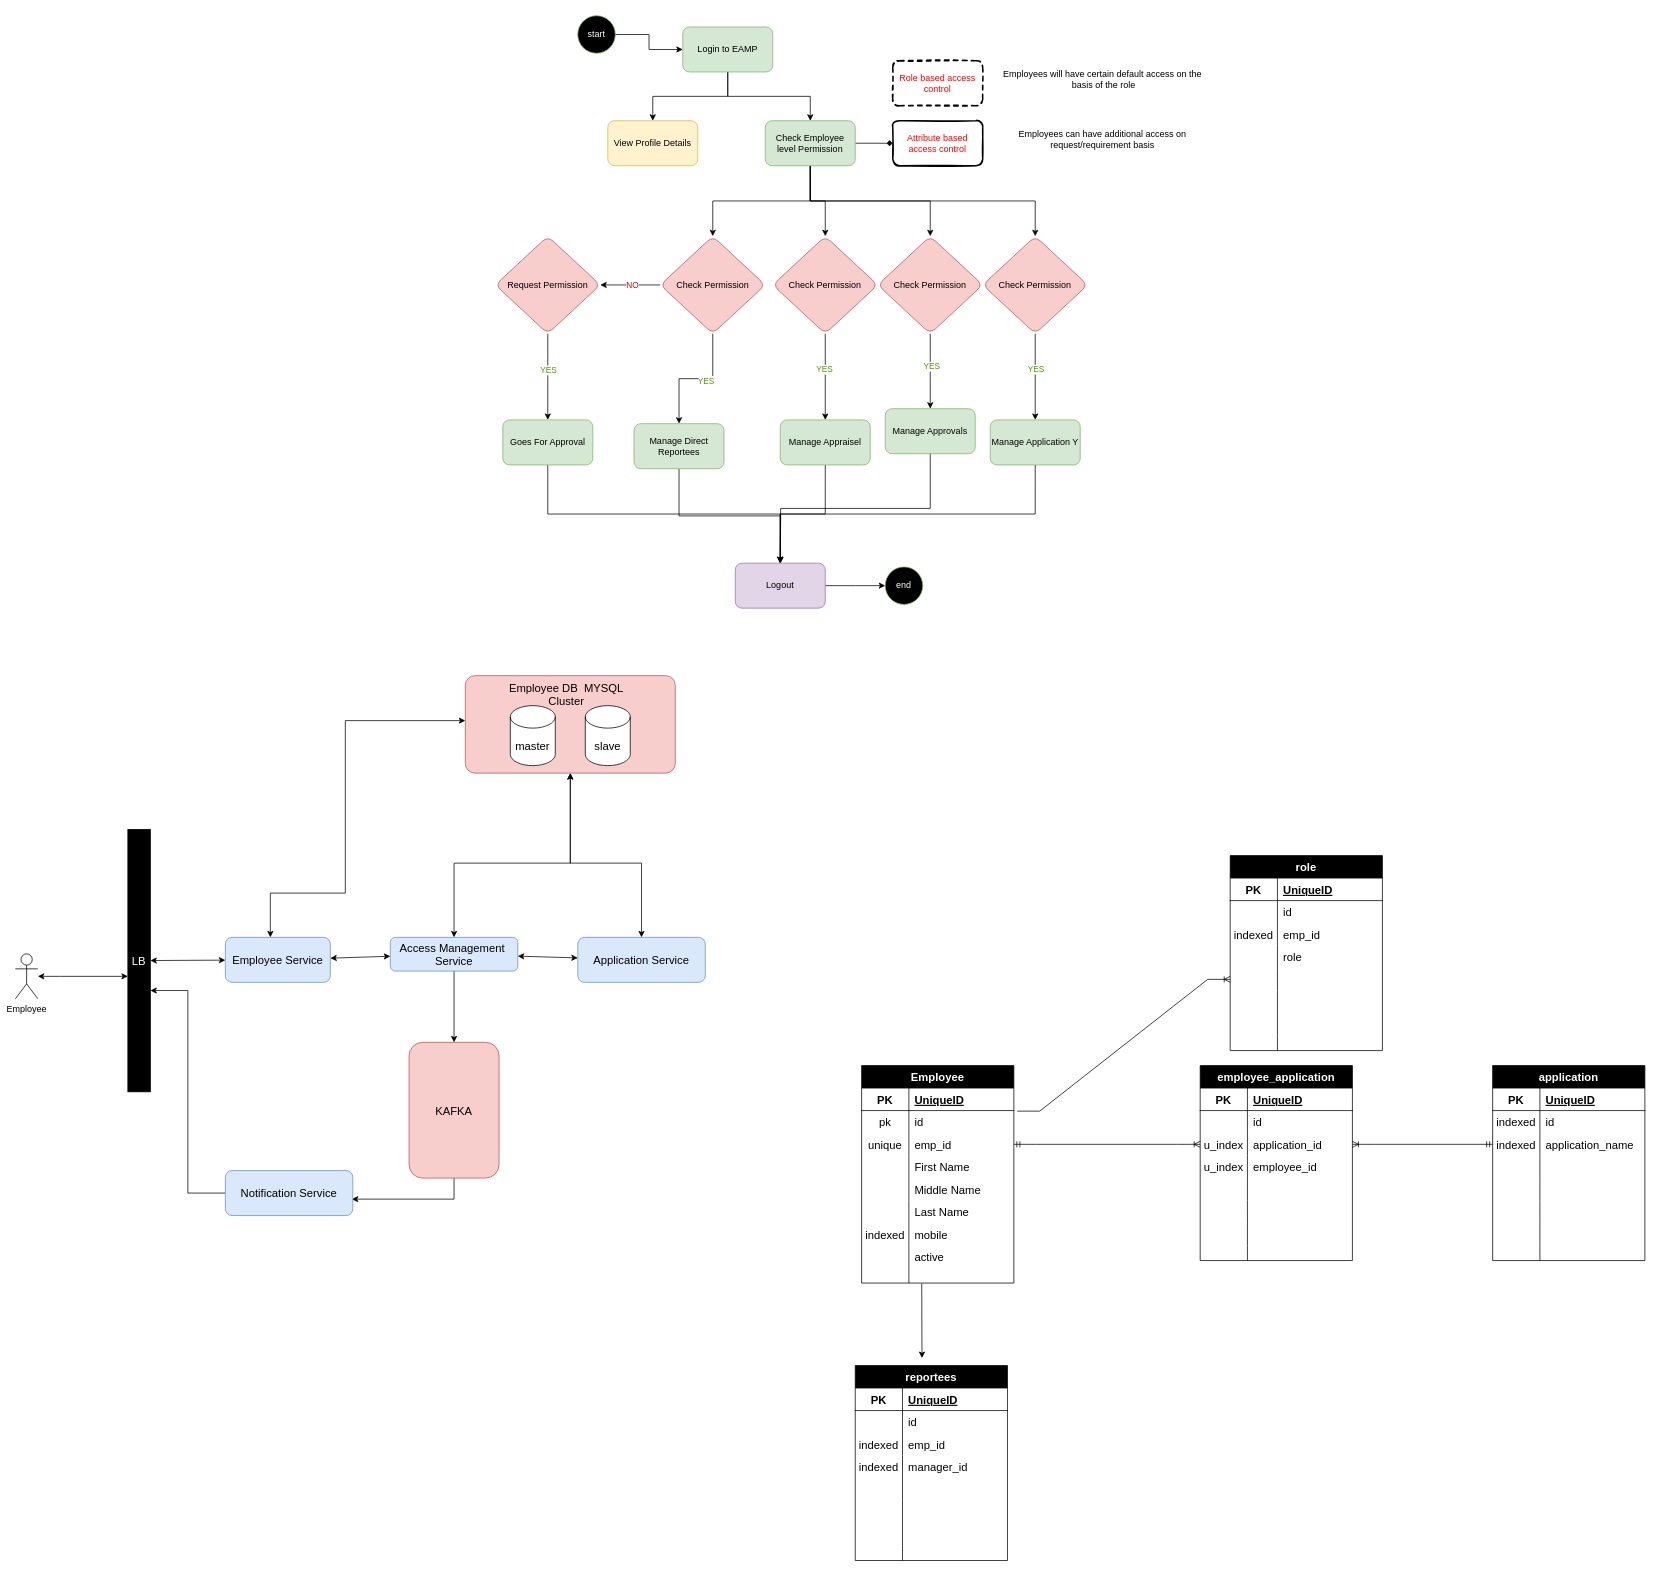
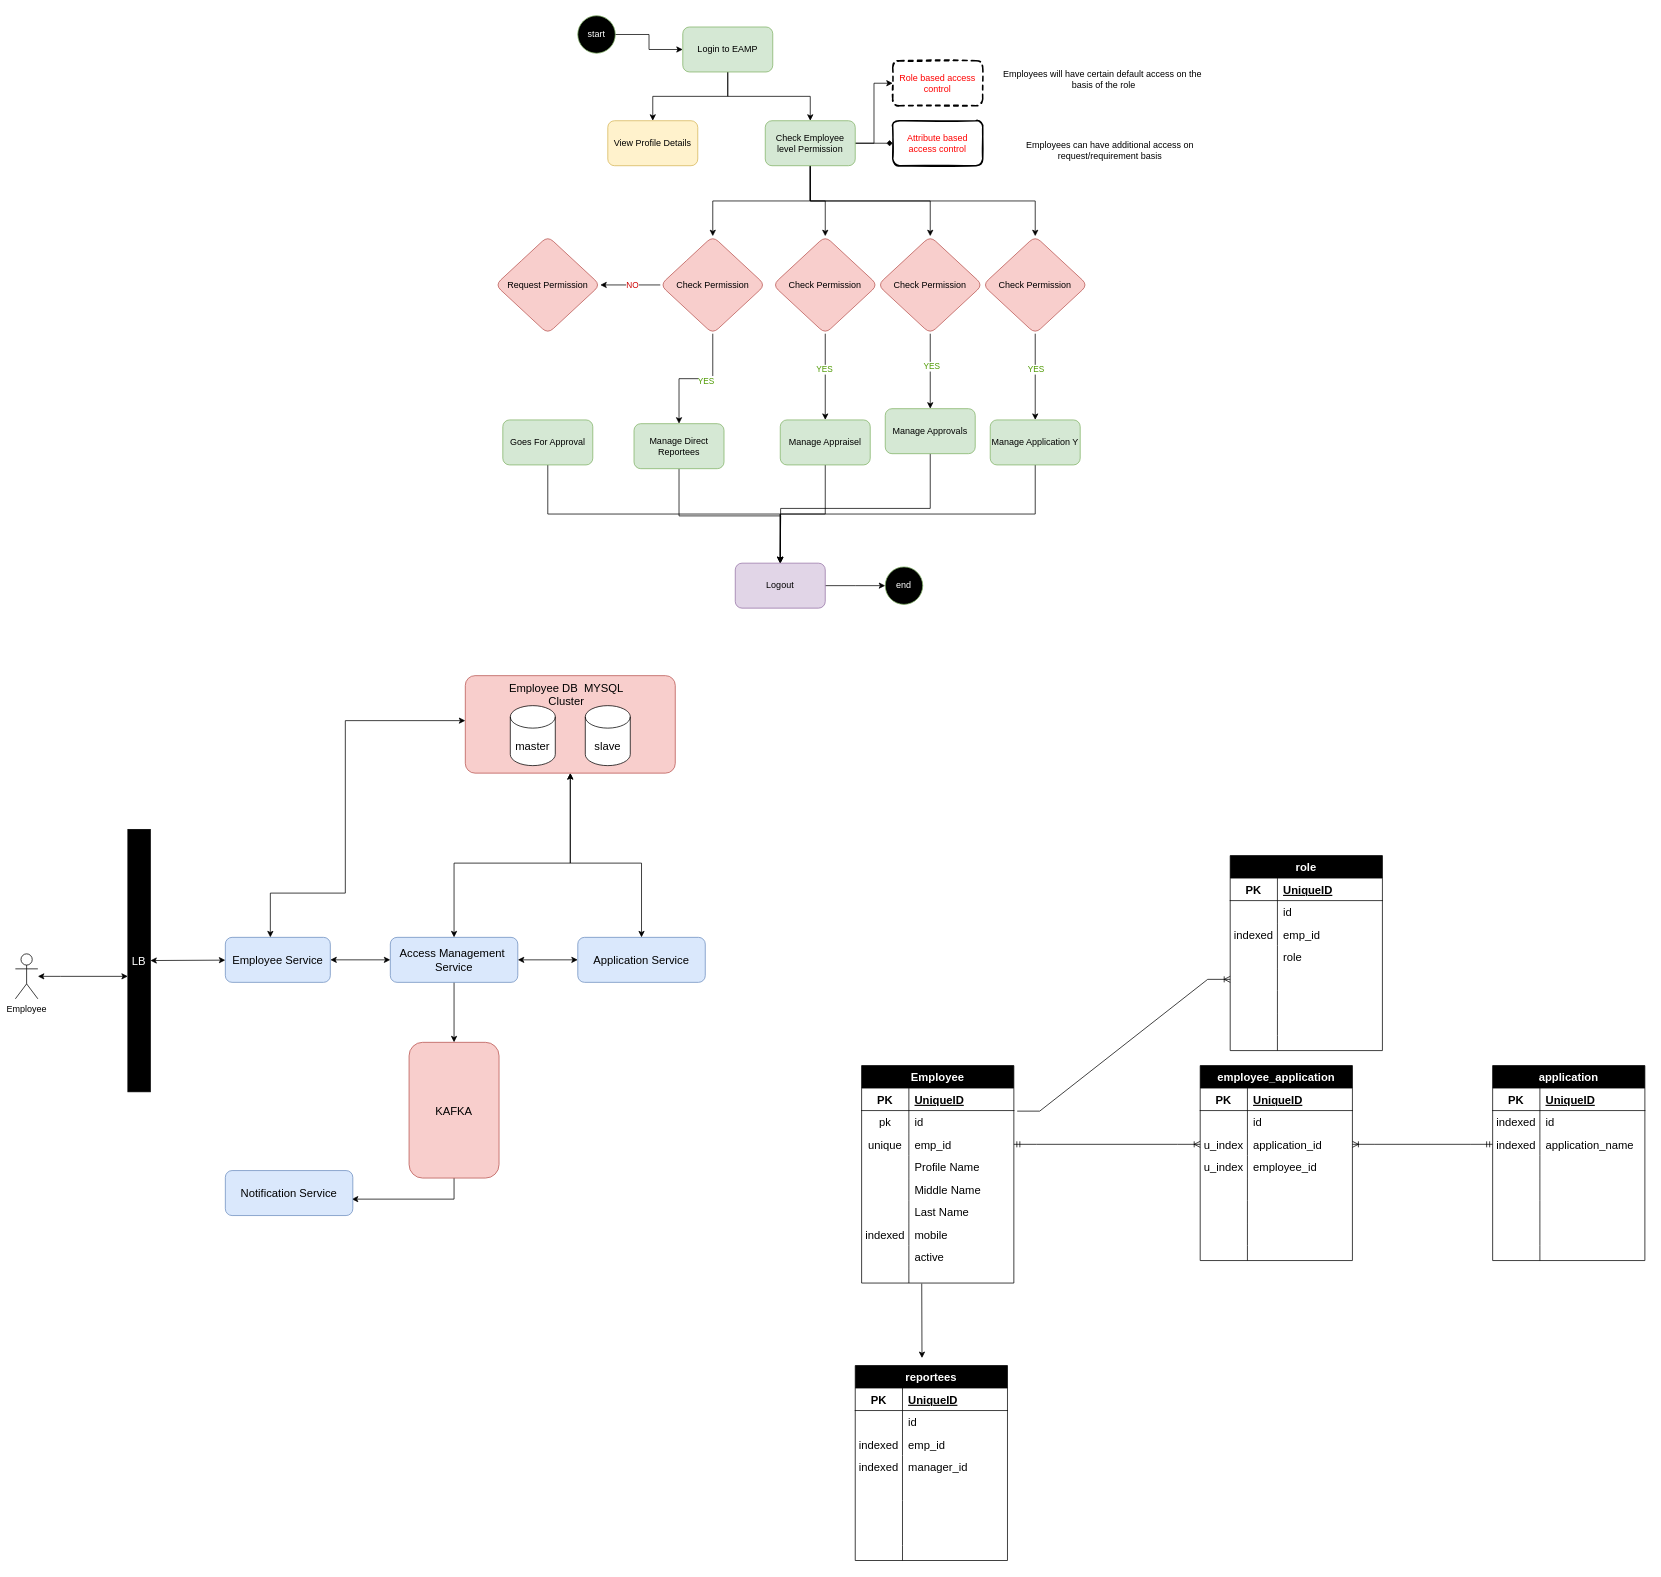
none -> (879, 83)
(1103, 139) -> (1110, 150)
(548, 374) -> none
(454, 954) -> (454, 960)
(173, 990) -> none
(943, 1167) -> (948, 1167)
